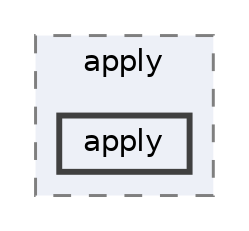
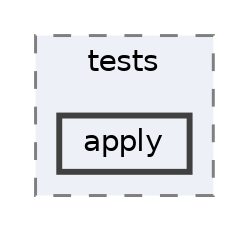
(124, 64) -> (124, 64)
